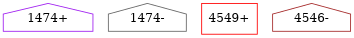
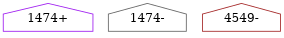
(229, 19) -> none
(312, 19) -> (241, 19)
